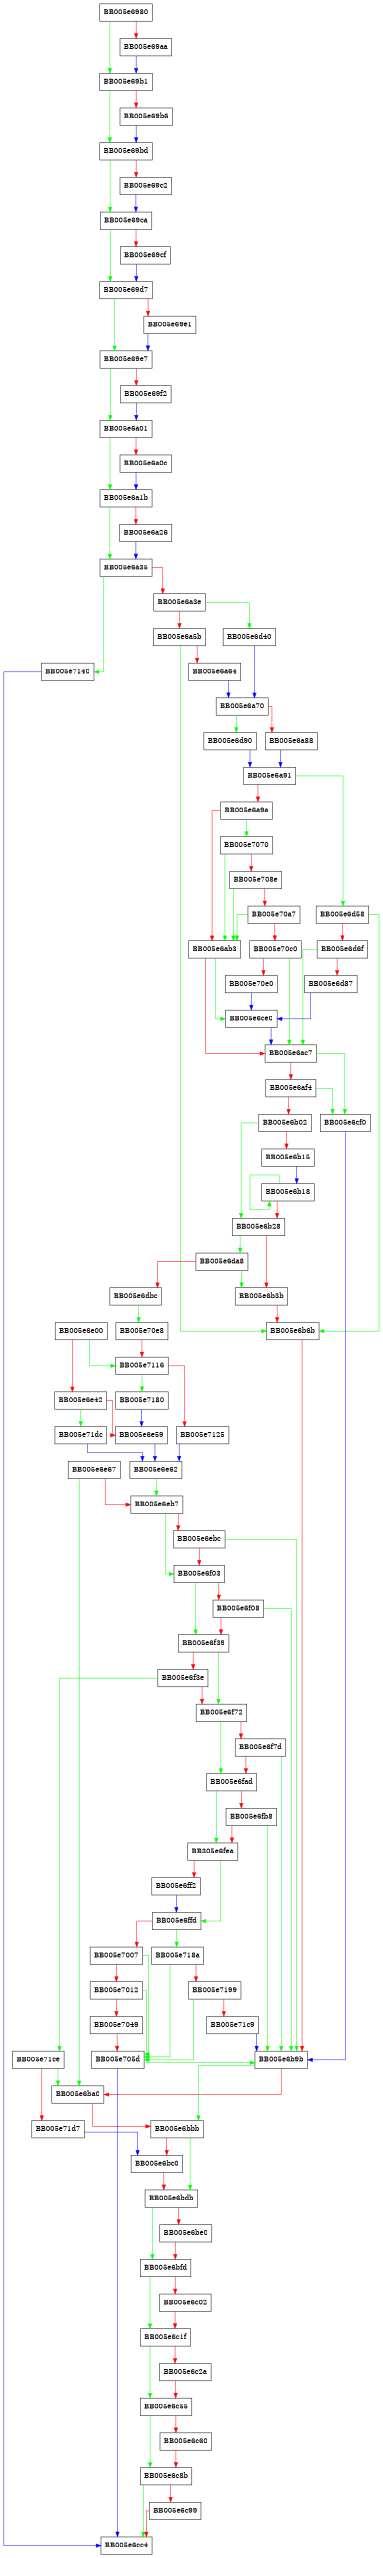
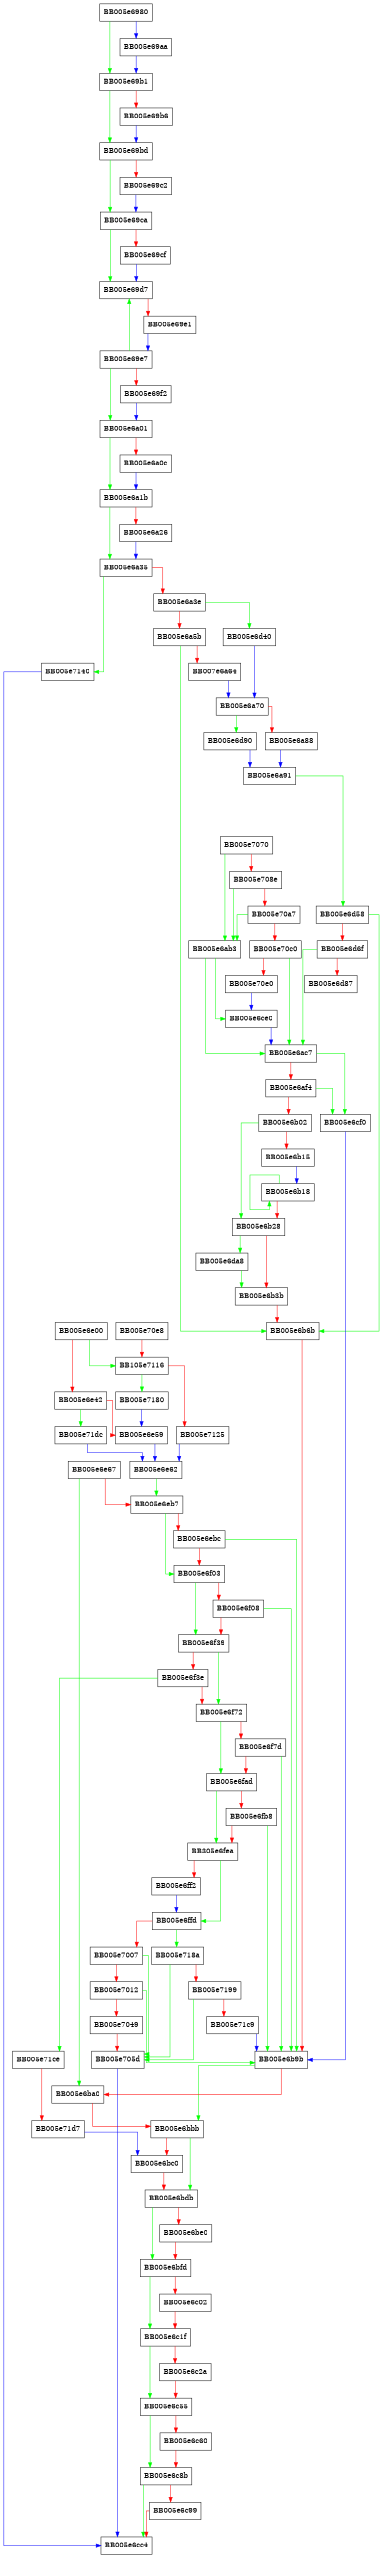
(136, 27) -> (136, 27)
(115, 322) -> (129, 327)
(215, 672) -> (215, 672)
(247, 811) -> none
(309, 1019) -> none
(206, 1033) -> (206, 1033)
(136, 1296) -> none
(142, 1366) -> (142, 1366)
(58, 2075) -> none
